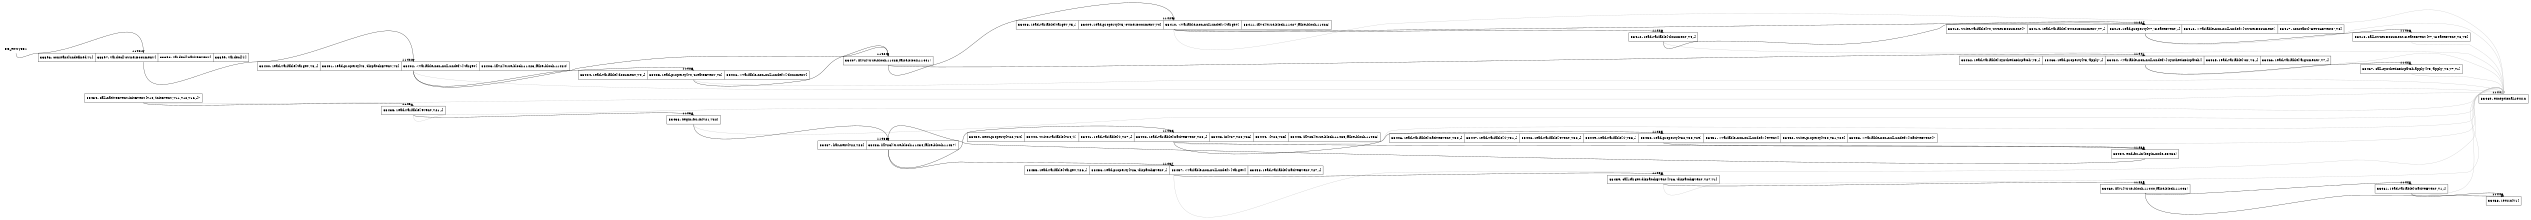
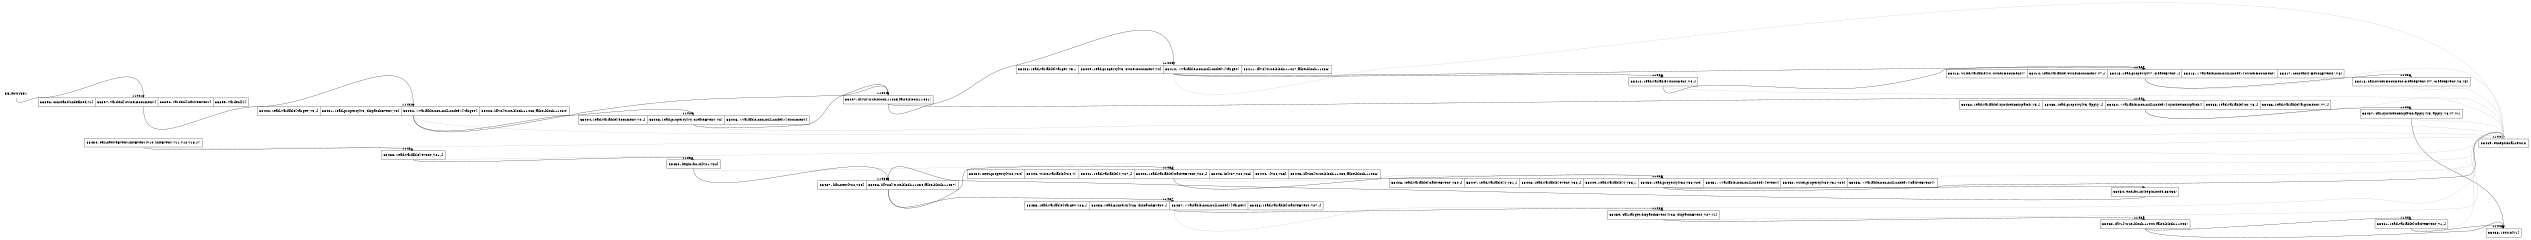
(2100, 143) -> (2100, 184)
(1658, 146) -> none
none -> (2456, 173)
